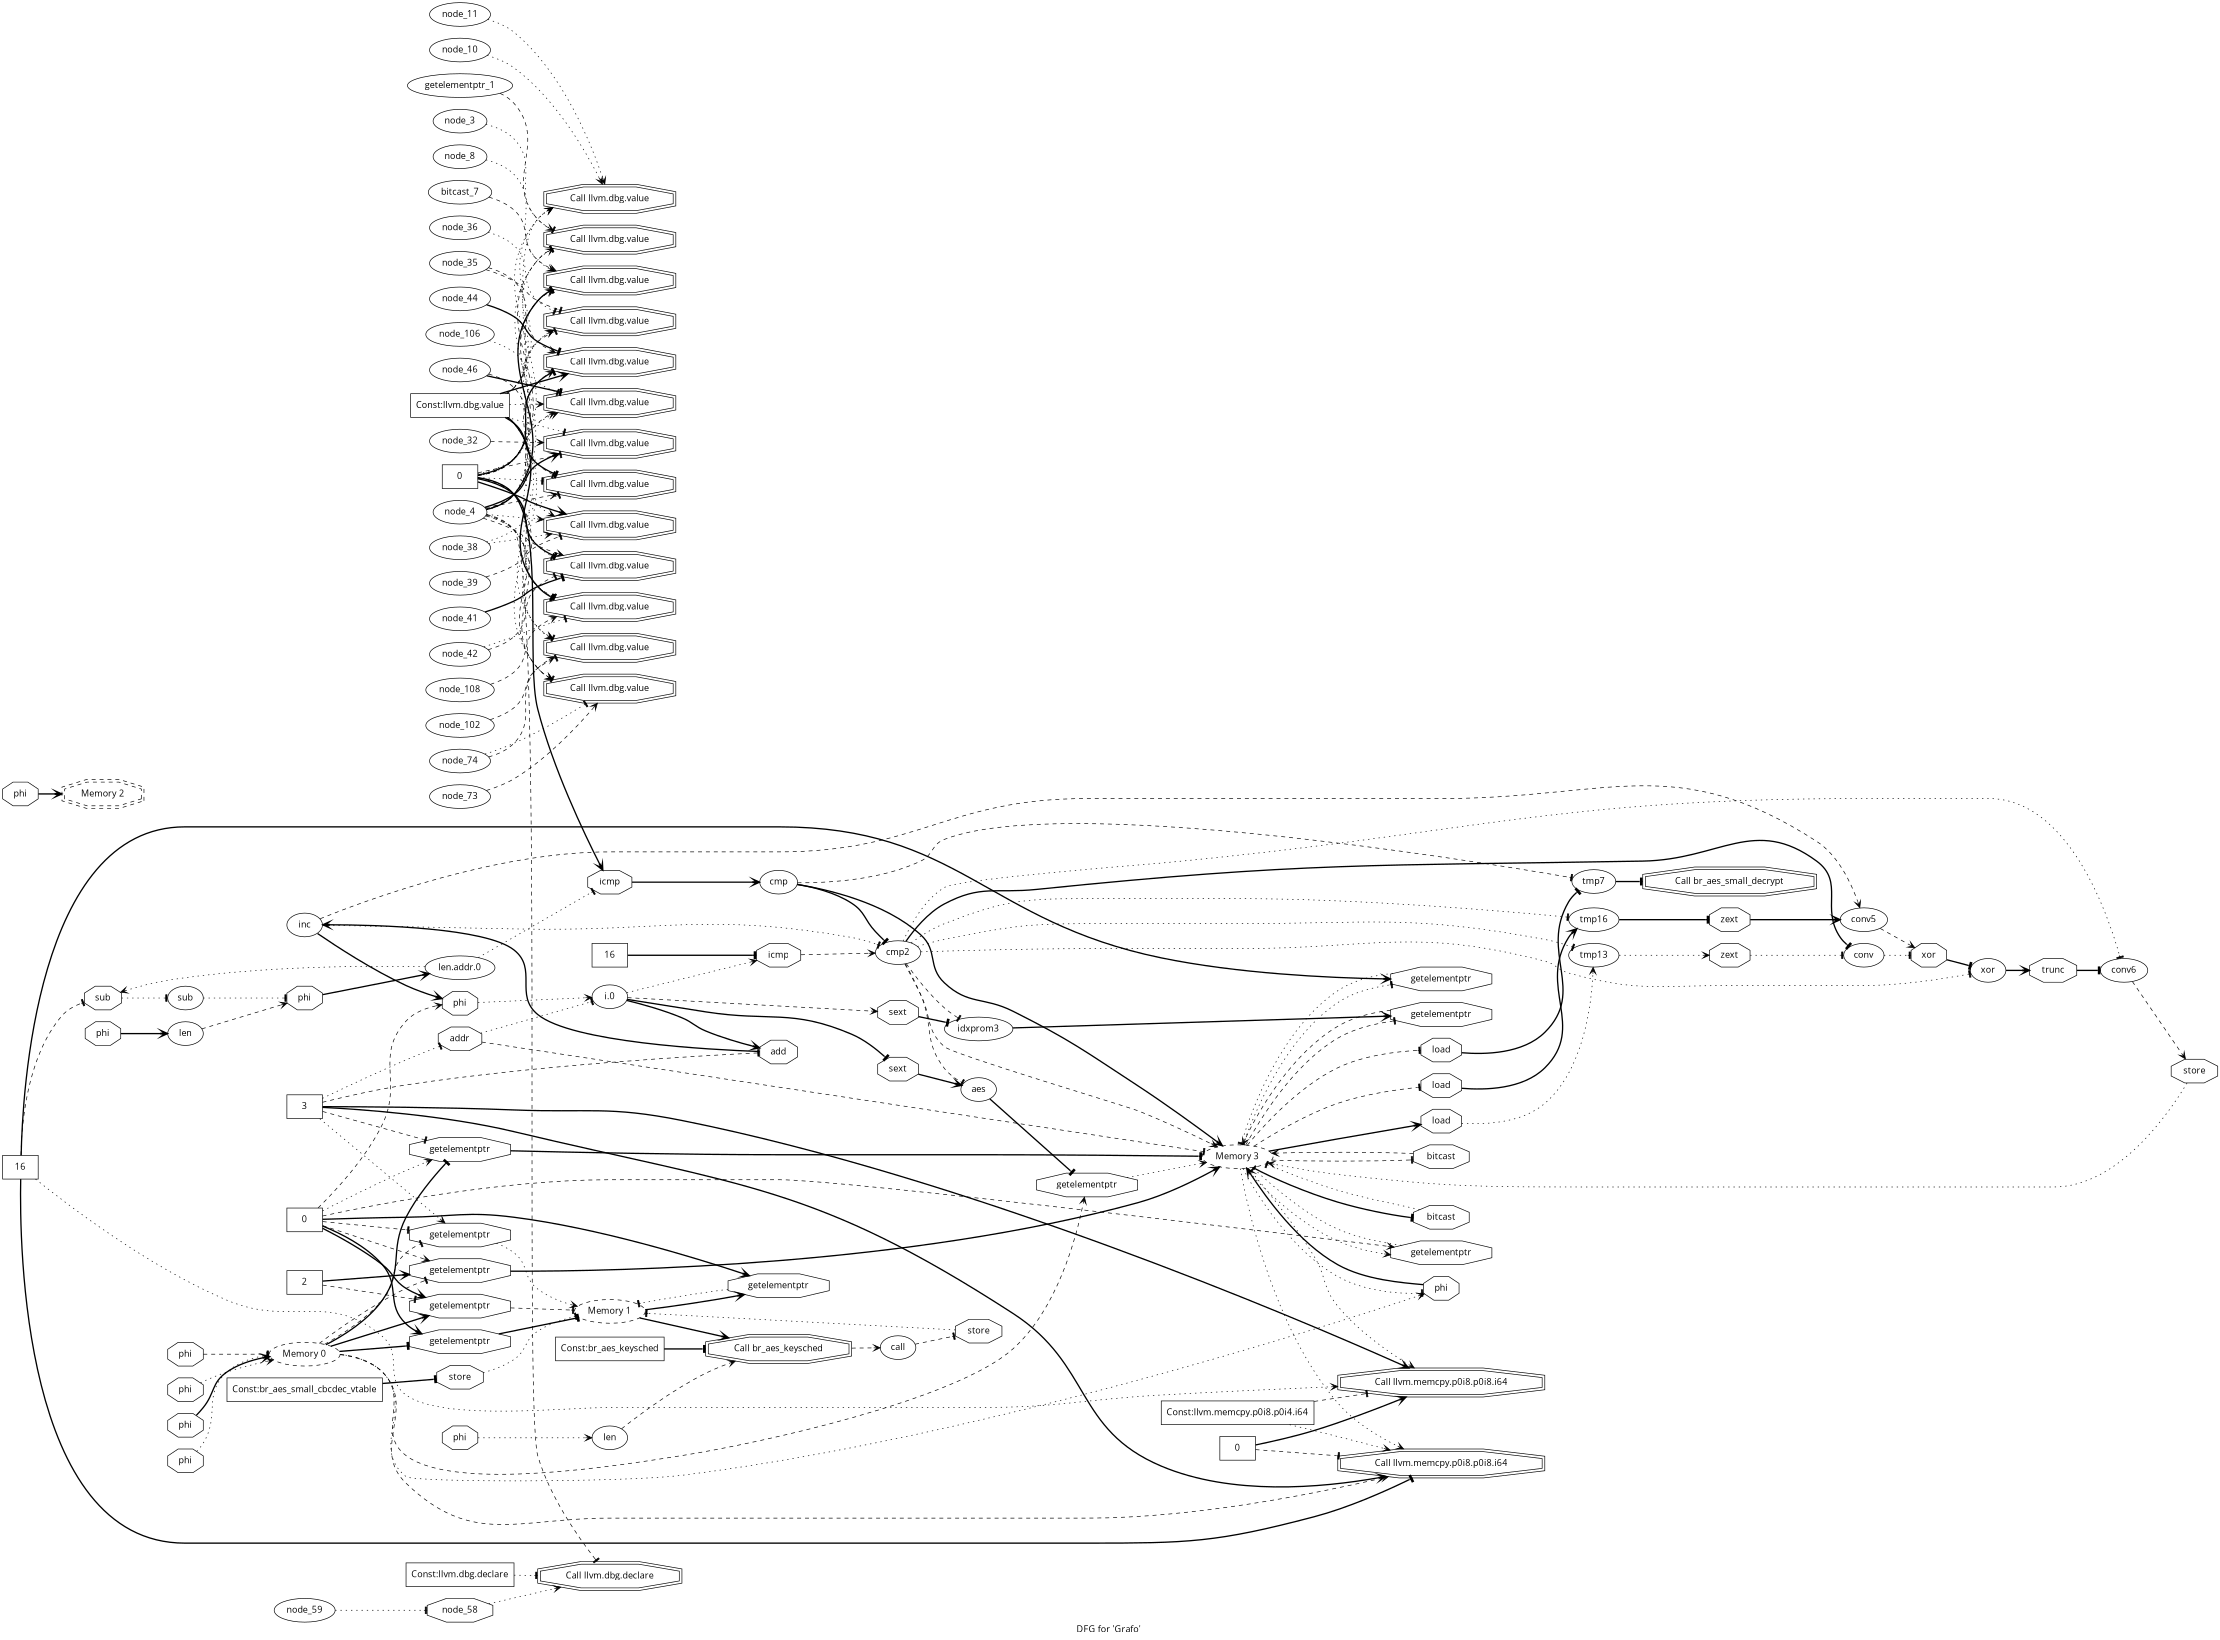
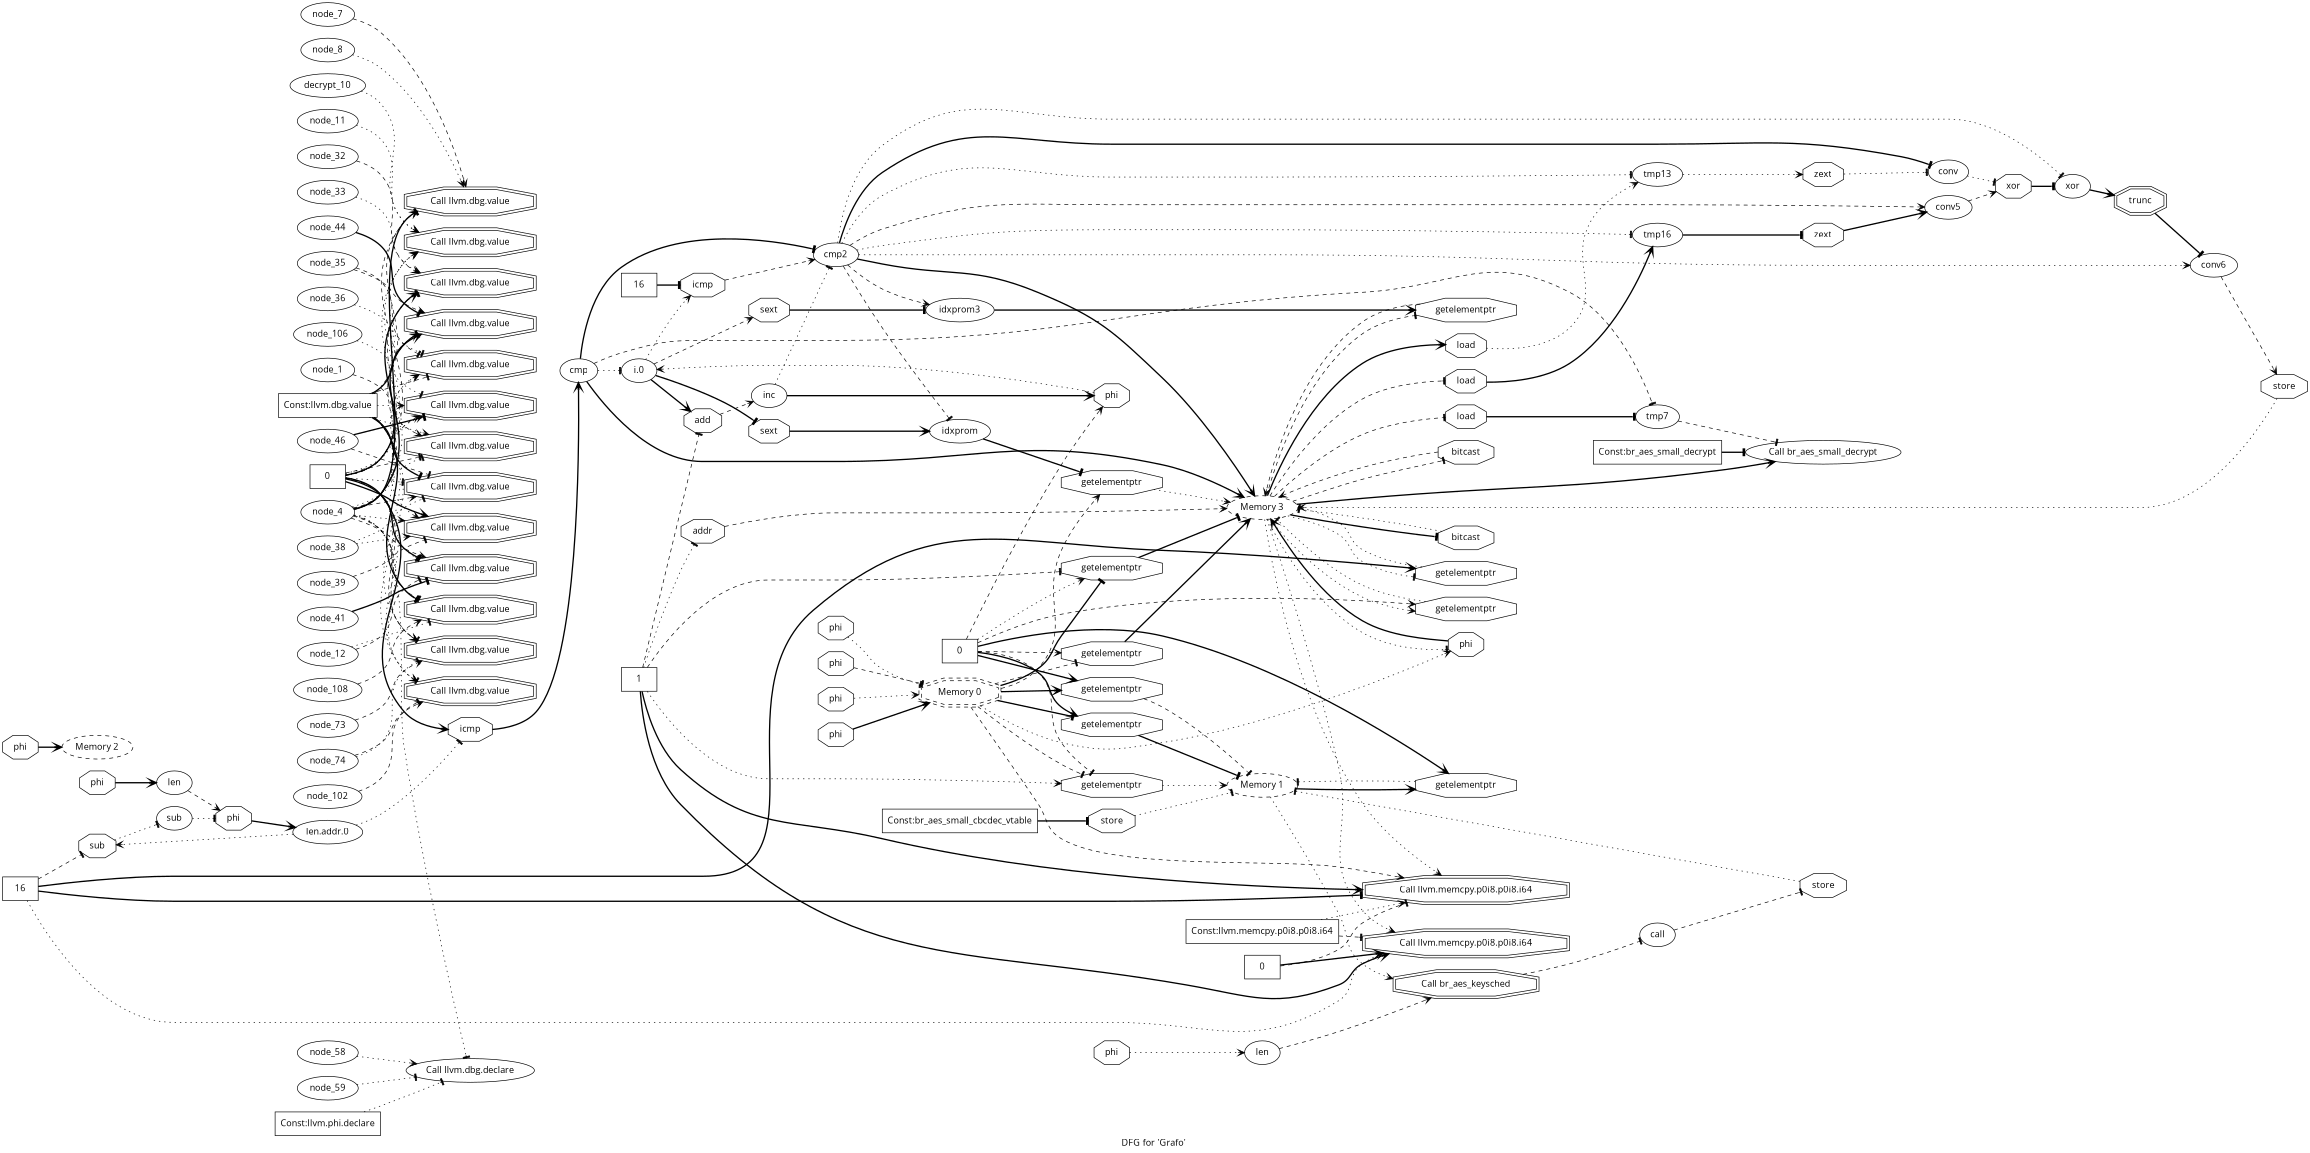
(460, 50) -> (328, 86)
(460, 86) -> (328, 370)
(460, 121) -> none
none -> (328, 192)
(460, 192) -> (328, 14)
none -> (1658, 452)
none -> (1533, 487)
(460, 654) -> (328, 654)
(103, 794) -> (97, 747)
(1104, 799) -> (1381, 205)
(1539, 817) -> (1521, 259)
(1627, 882) -> (1726, 431)
(1730, 882) -> (1823, 452)
(2053, 970) -> (2140, 201)
(526, 990) -> (730, 410)
(929, 993) -> (883, 289)
(527, 1020) -> (608, 371)
(532, 1036) -> (409, 778)
(1035, 1078) -> (1088, 316)
(979, 1090) -> (960, 431)
(842, 1097) -> (972, 513)
(305, 1107) -> (639, 679)
(305, 1282) -> none
(681, 1327) -> (1321, 882)
(863, 1348) -> (1581, 961)
(610, 1349) -> none
(305, 1354) -> (960, 693)
(1238, 1413) -> (1262, 932)
(460, 1575) -> (328, 1124)
(610, 1576) -> (470, 1070)
(379, 1610) -> (385, 1081)
(460, 1610) -> (328, 1053)
